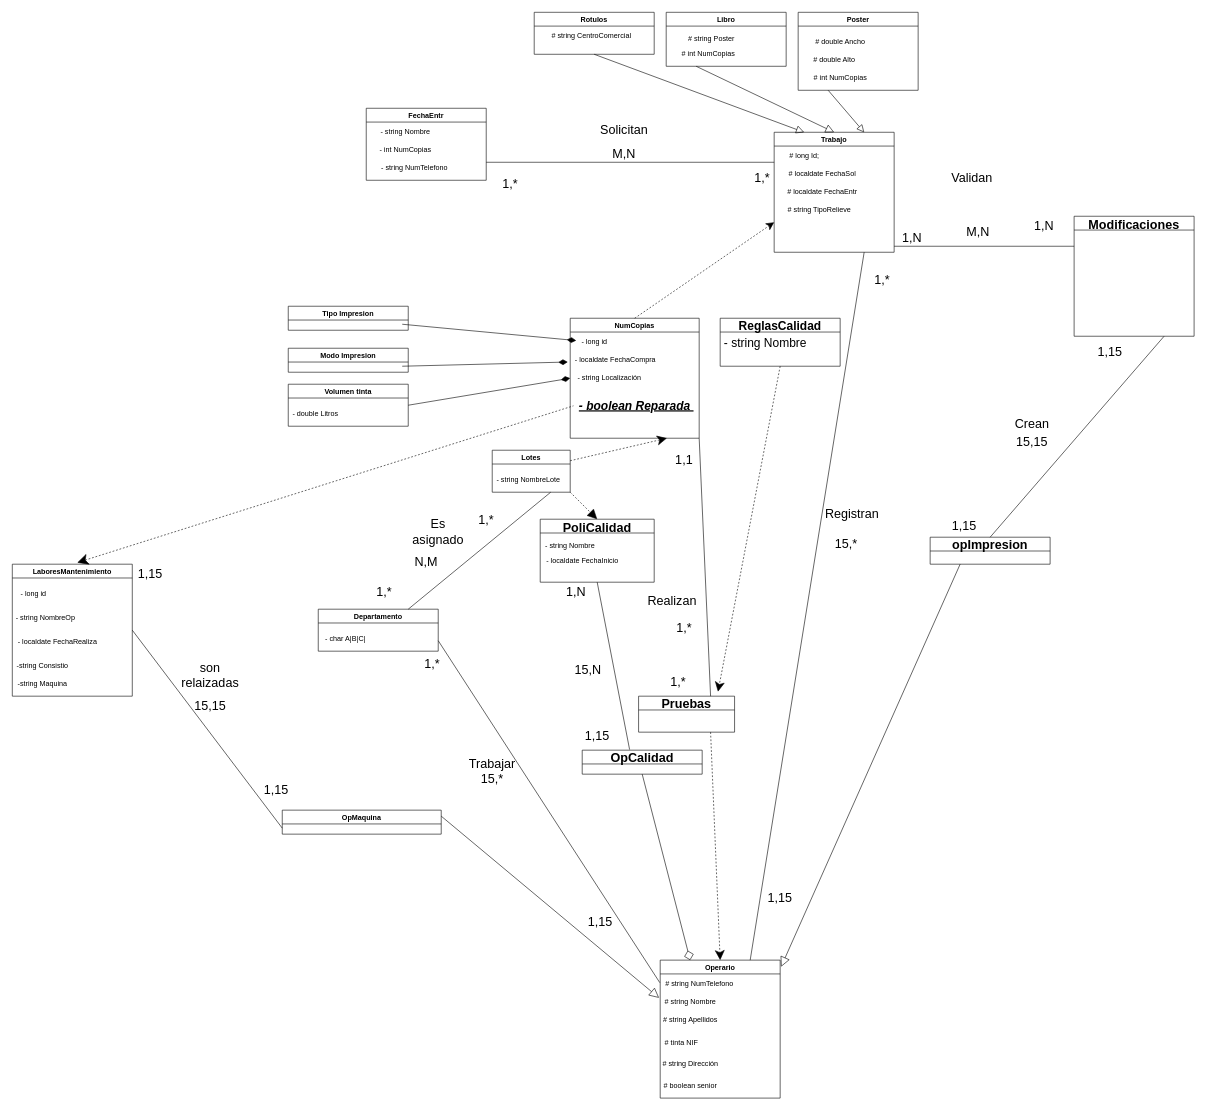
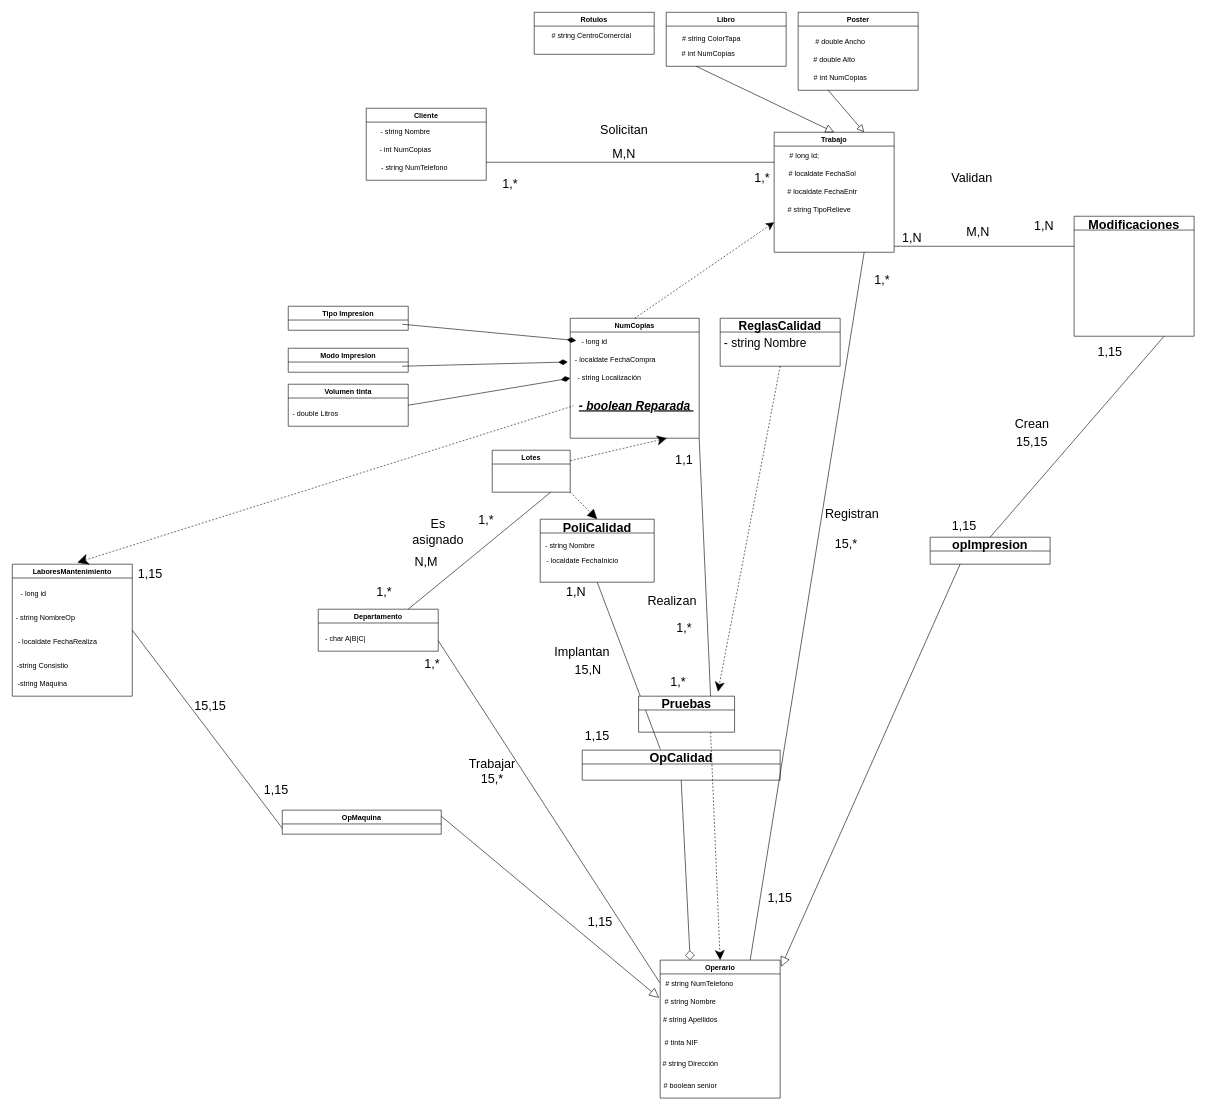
(712, 39) -> (712, 39)
(697, 93) -> none
(426, 116) -> (426, 116)
(528, 480) -> none
none -> (582, 651)
(210, 675) -> none
(642, 762) -> (681, 765)
